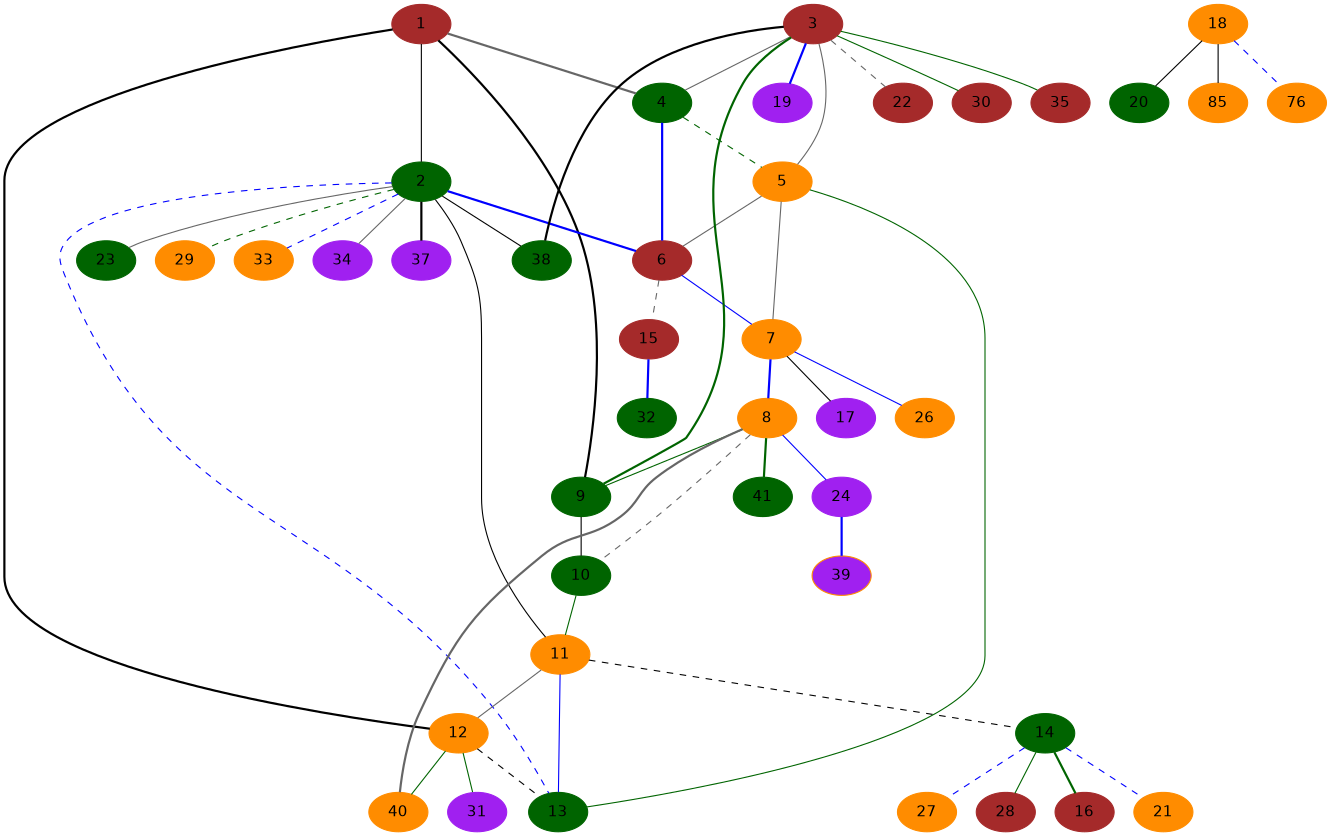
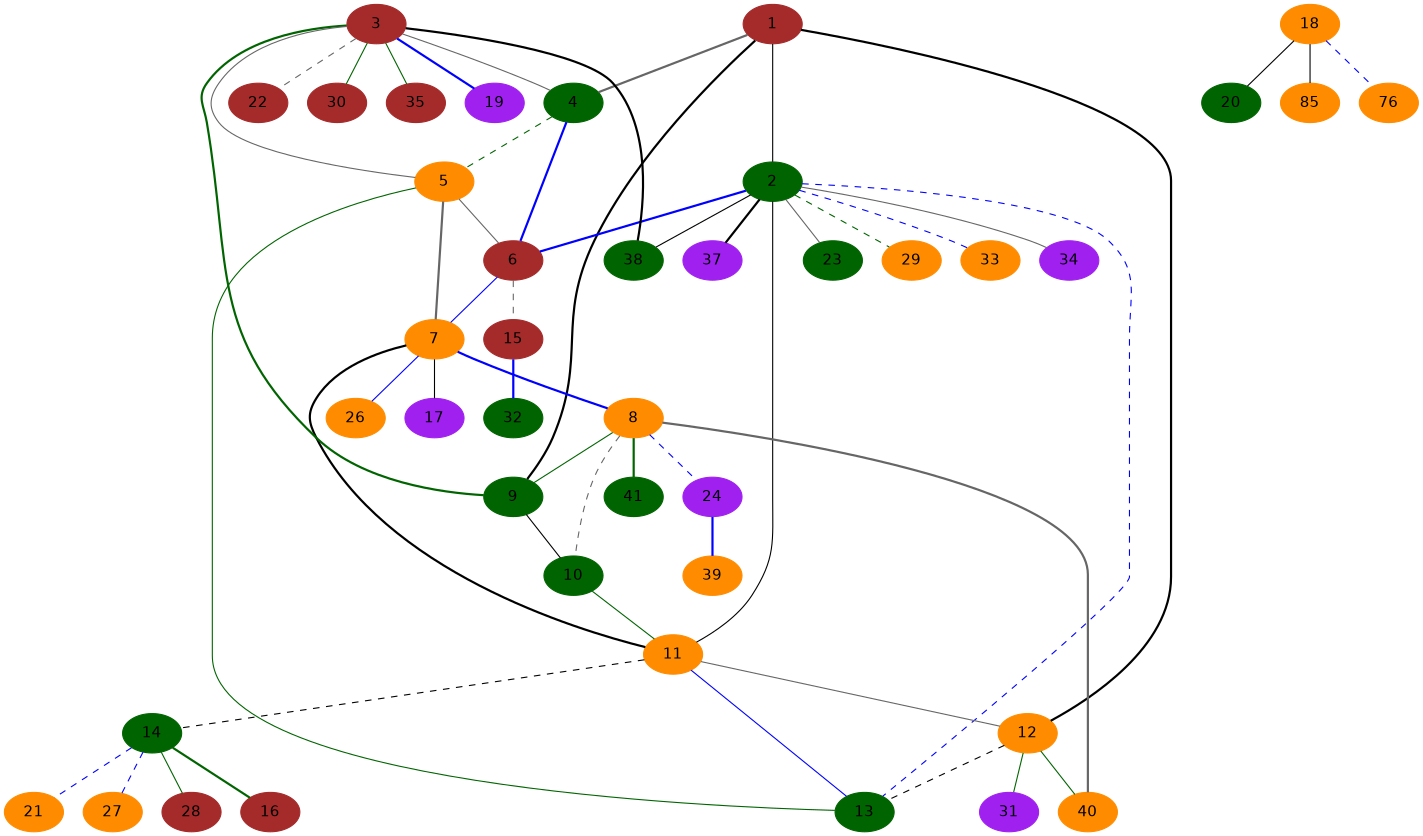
(777, 260) -> (439, 260)
(804, 457) -> (673, 457)
none -> (398, 533)
(842, 576) -> (712, 576)
